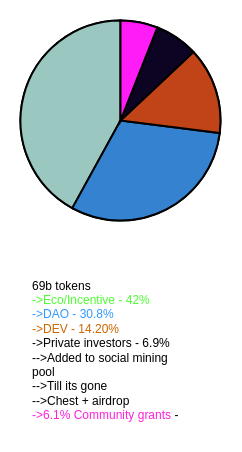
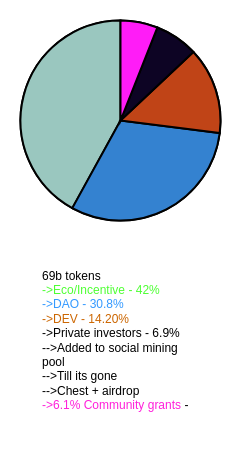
(111, 351) -> (121, 341)
